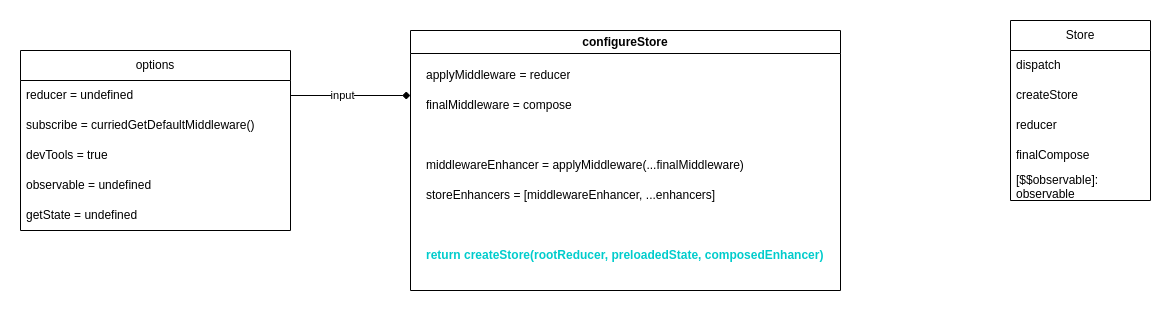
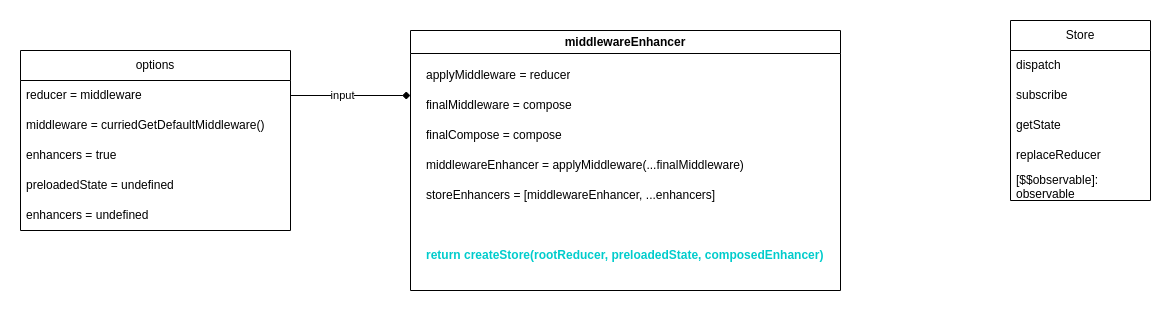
(626, 43) -> (626, 43)
(86, 96) -> (87, 96)
(1053, 96) -> (1045, 96)
(153, 126) -> (155, 126)
(1040, 126) -> (1043, 126)
none -> (566, 136)
(72, 156) -> (77, 156)
(1054, 156) -> (1062, 156)
(94, 186) -> (108, 186)
(89, 216) -> (92, 216)
